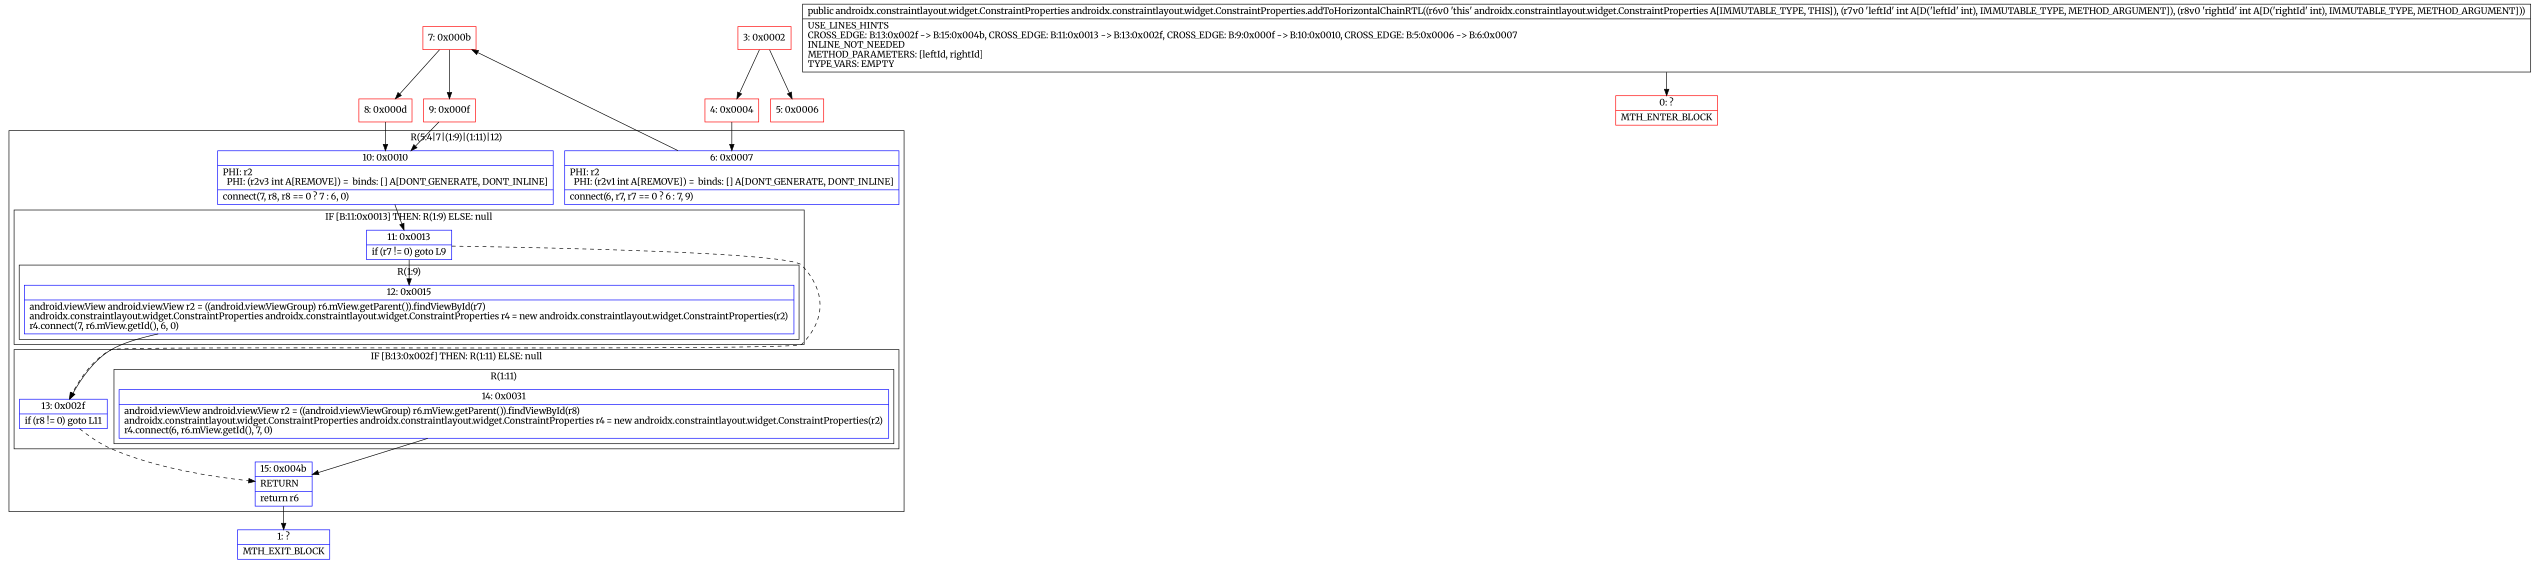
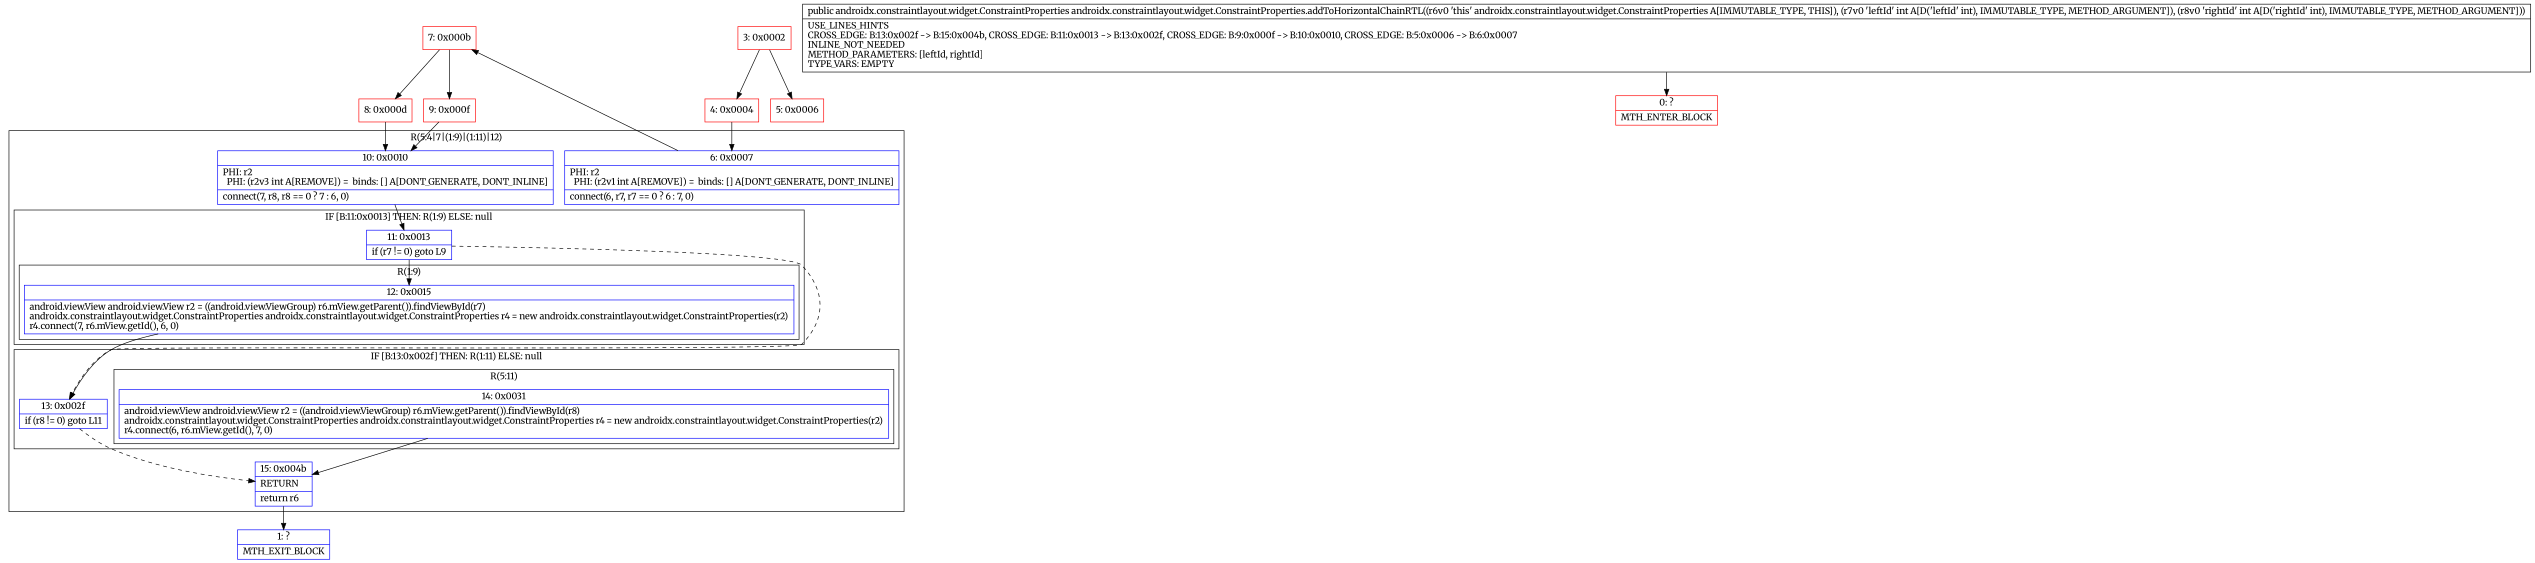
(632, 197) -> (632, 197)
(504, 377) -> (504, 377)
